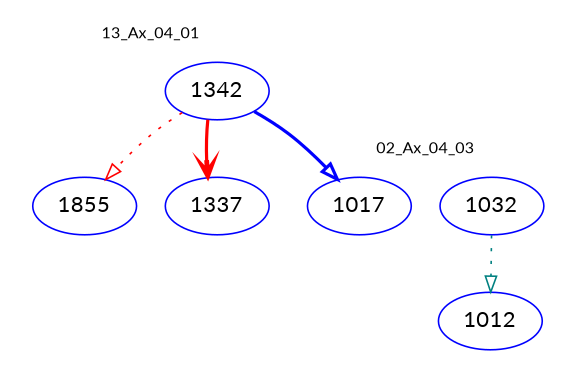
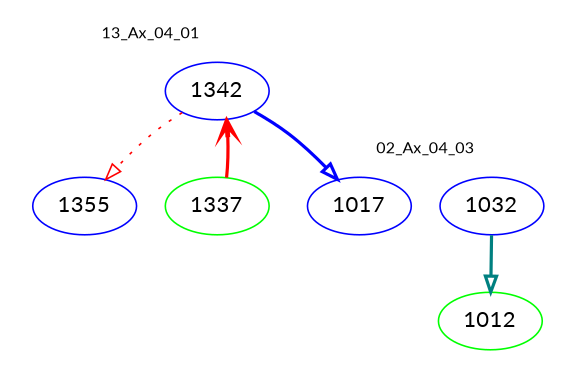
(207, 141) -> (228, 157)
(85, 206) -> (85, 206)
(217, 206) -> (217, 206)
(491, 256) -> (491, 256)
(490, 321) -> (490, 321)
